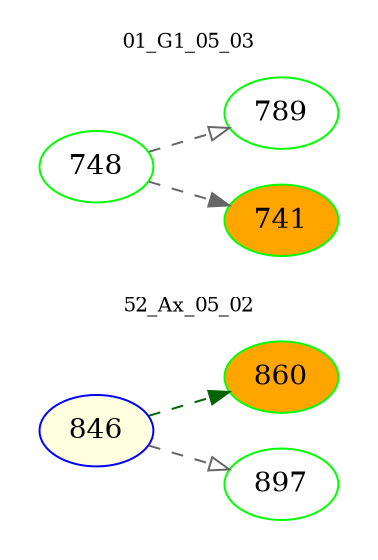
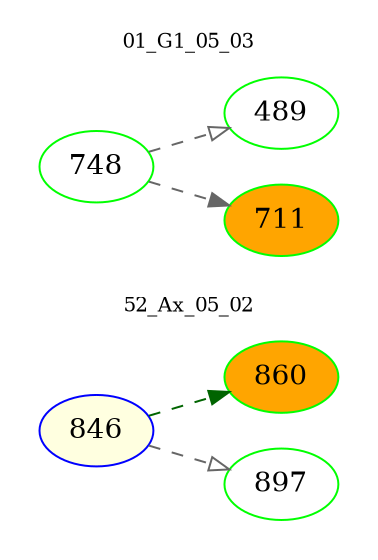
(281, 113) -> (281, 113)
(281, 220) -> (281, 220)
